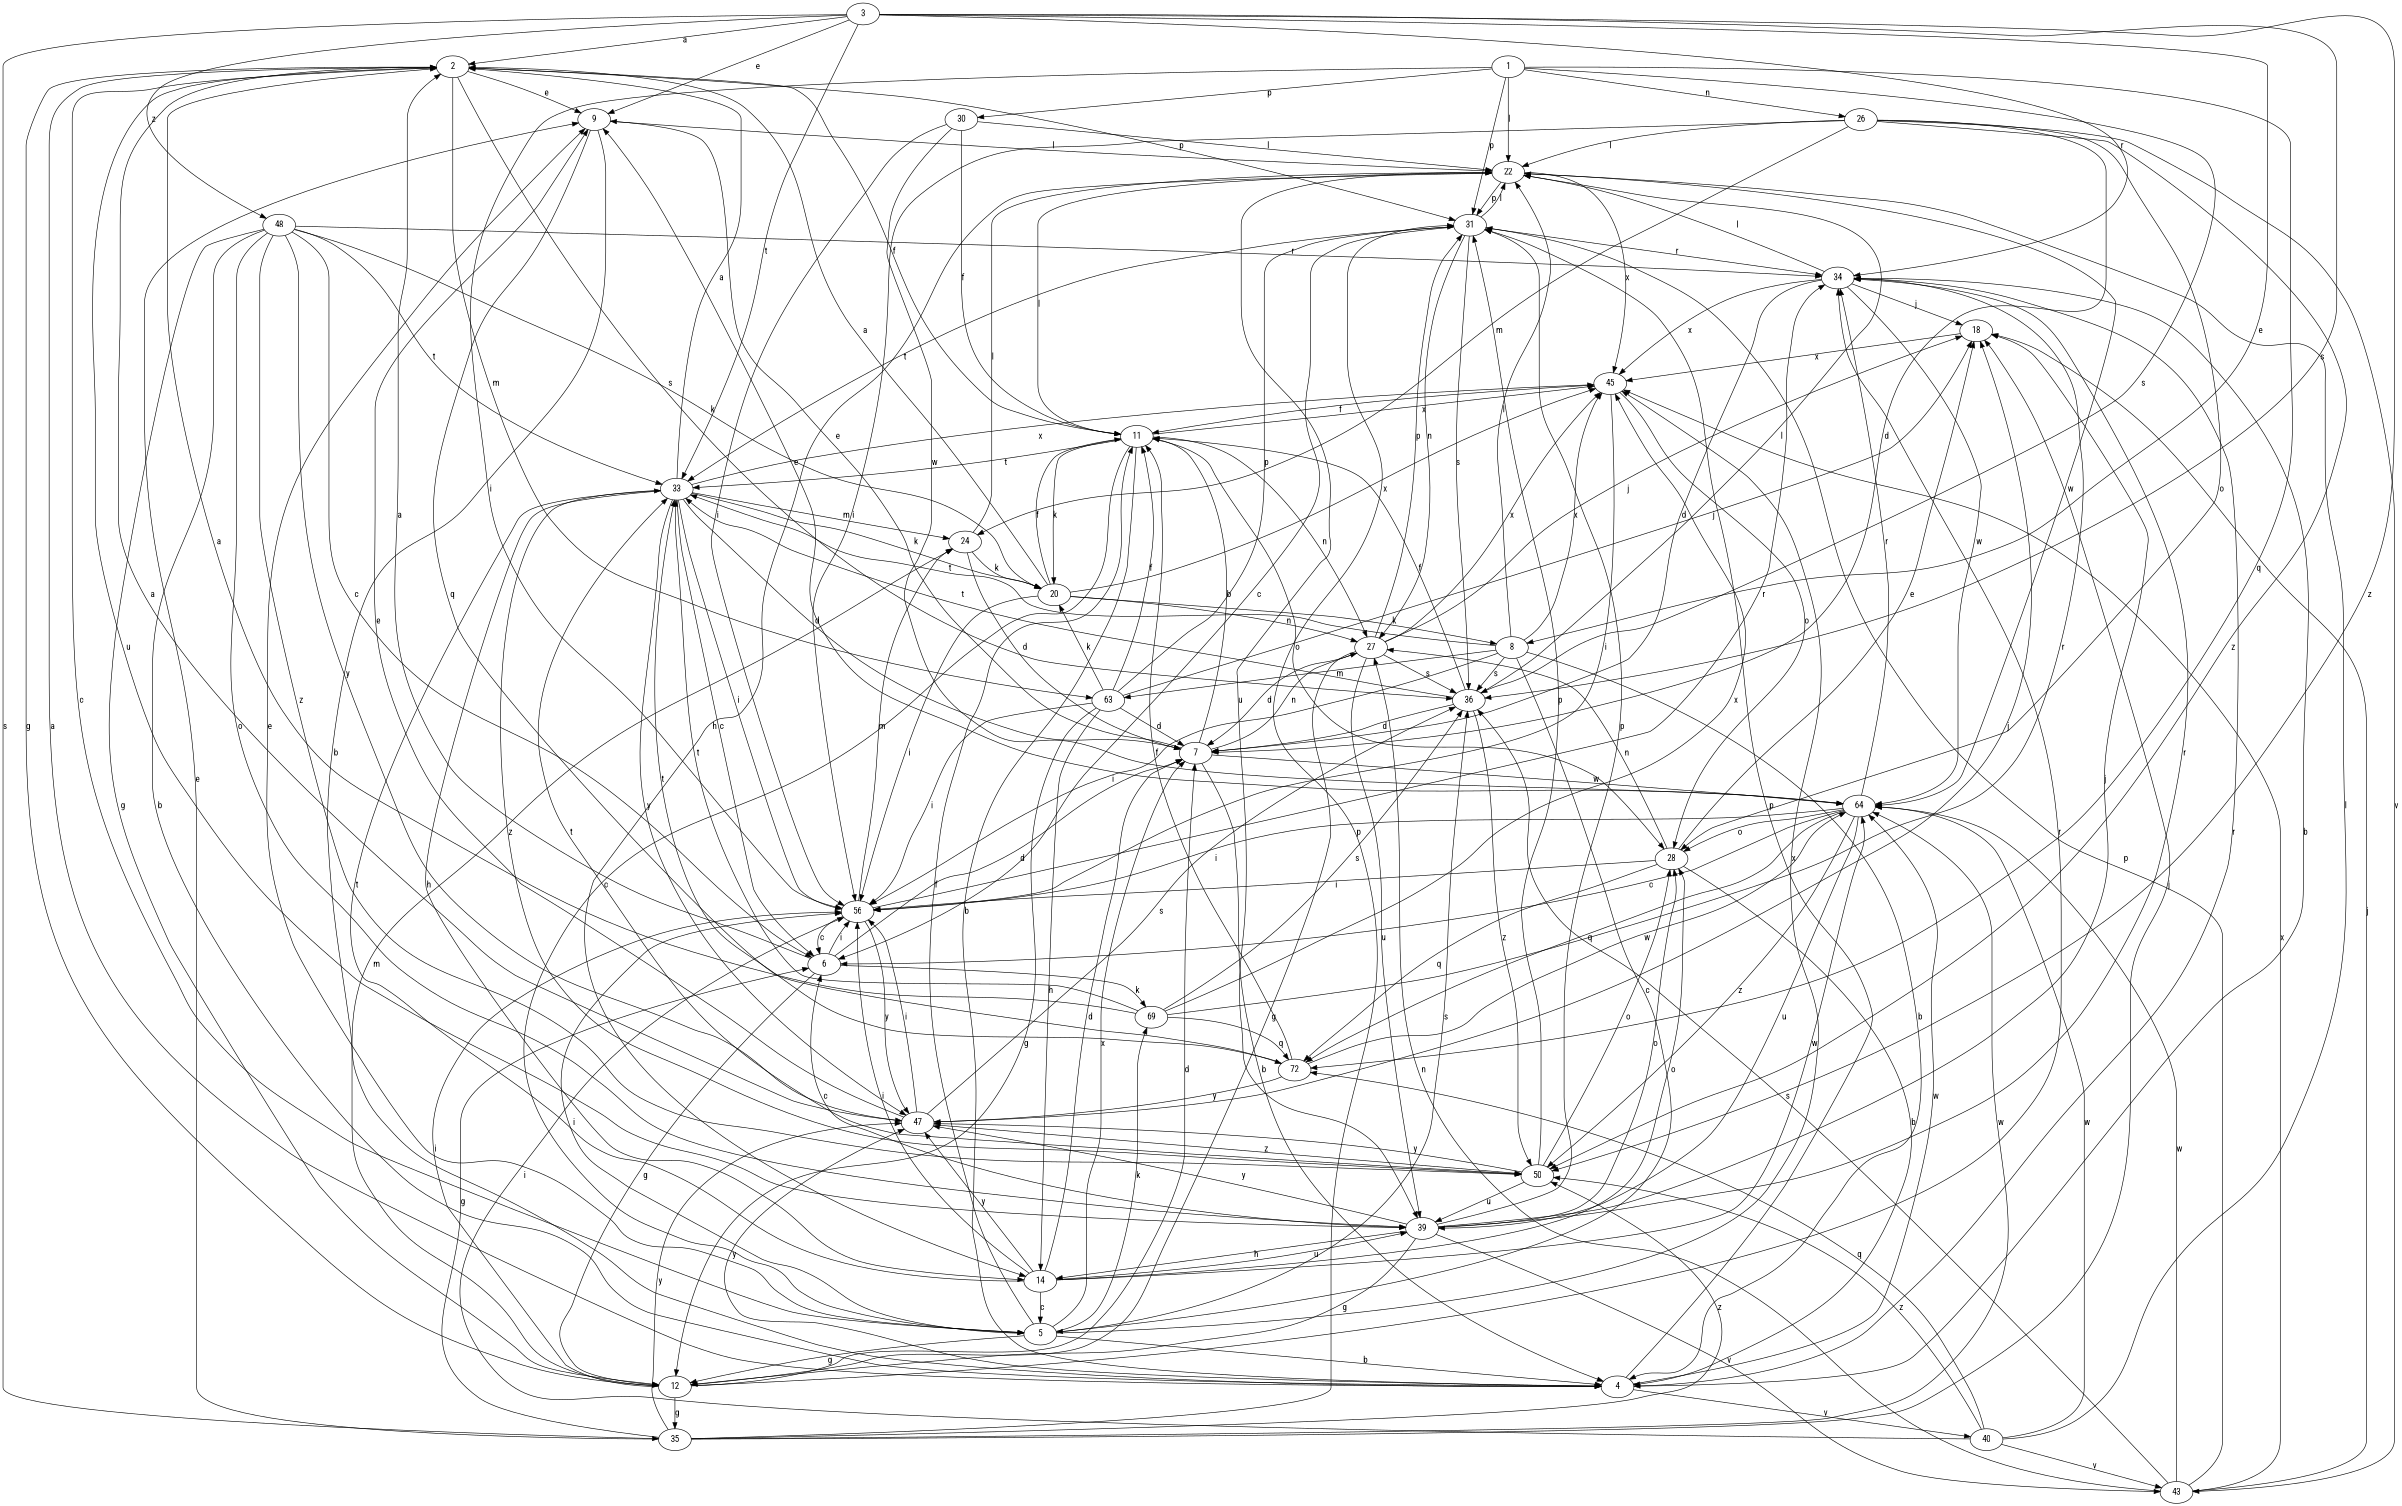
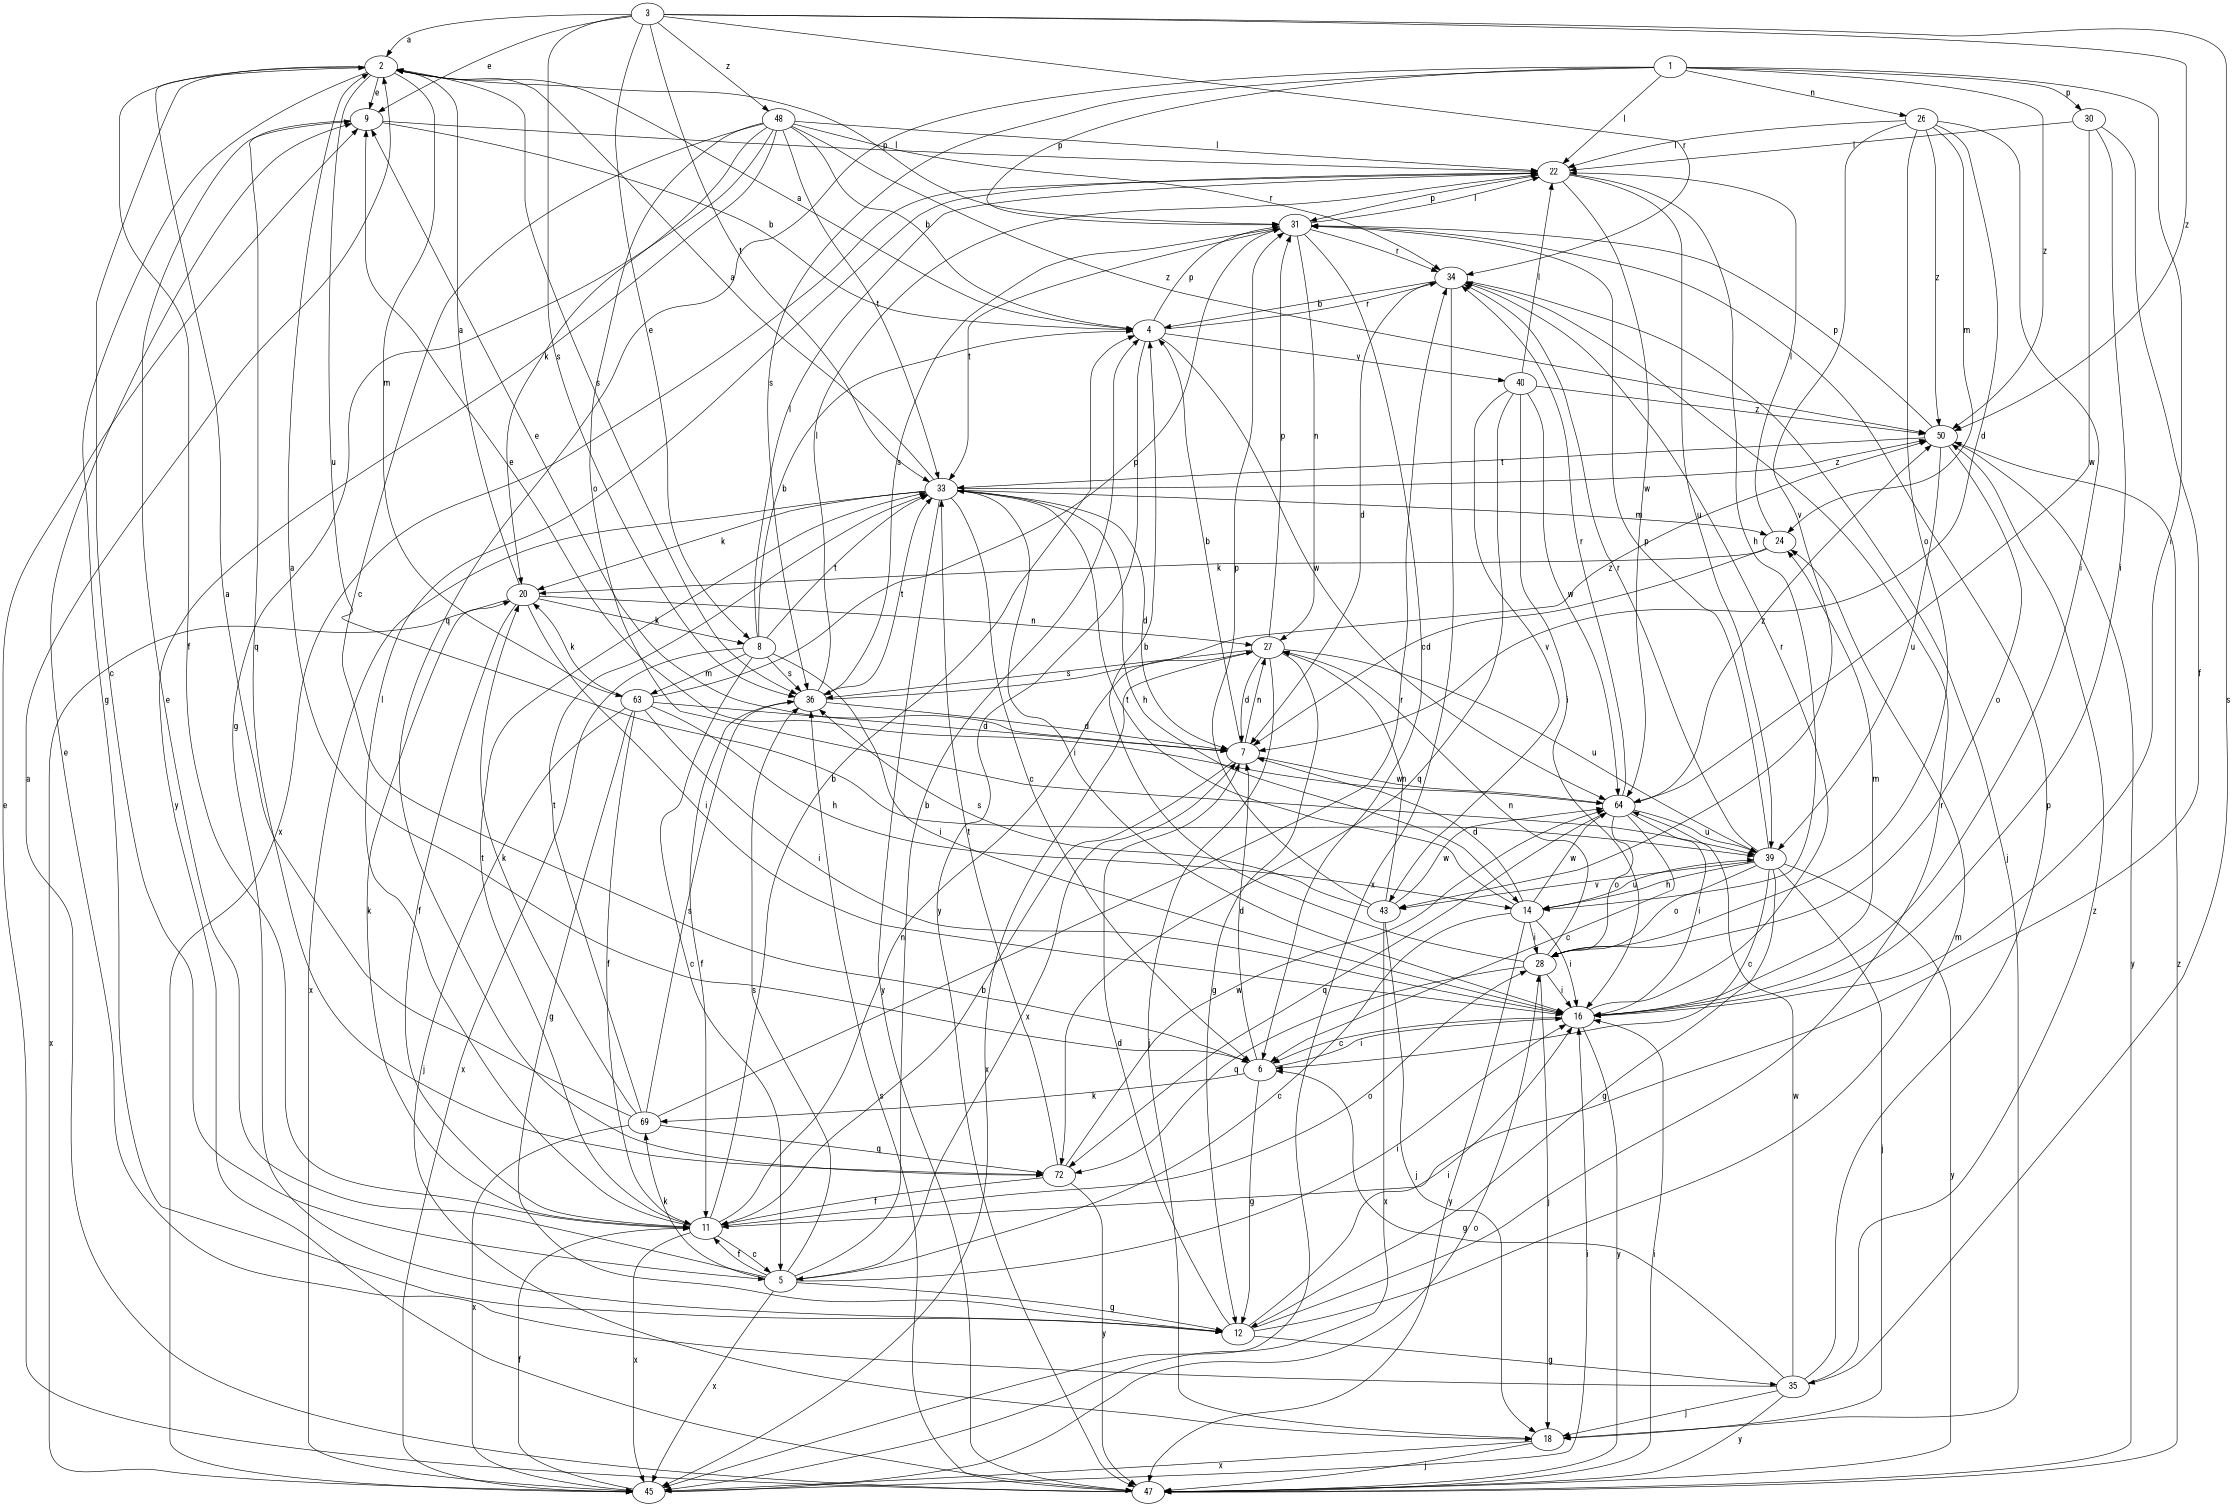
none -> (2034, 110)
(1687, 218) -> (1163, 147)
(1973, 548) -> none
(1912, 595) -> (1549, 1202)
none -> (505, 875)
(858, 912) -> (1578, 1017)
(1690, 951) -> (1352, 1472)
(1673, 1070) -> (1535, 938)
